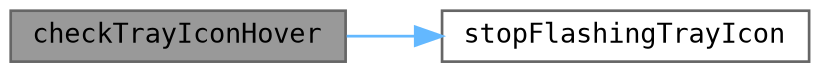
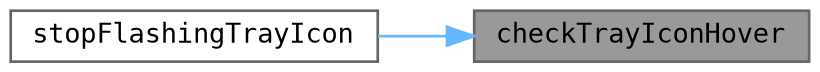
(381, 36) -> (412, 36)
